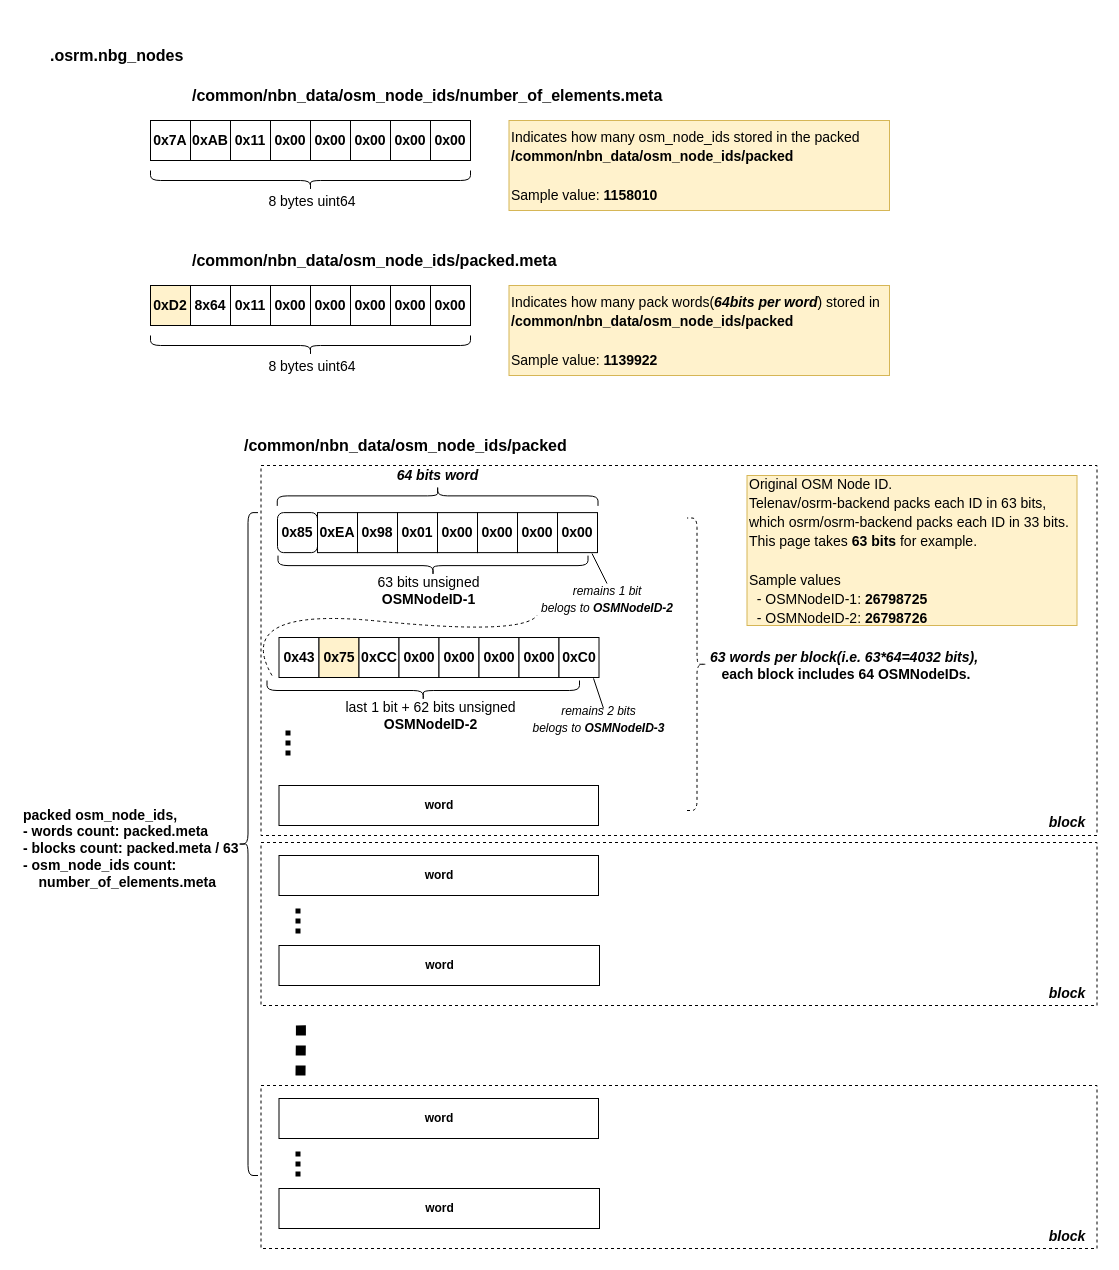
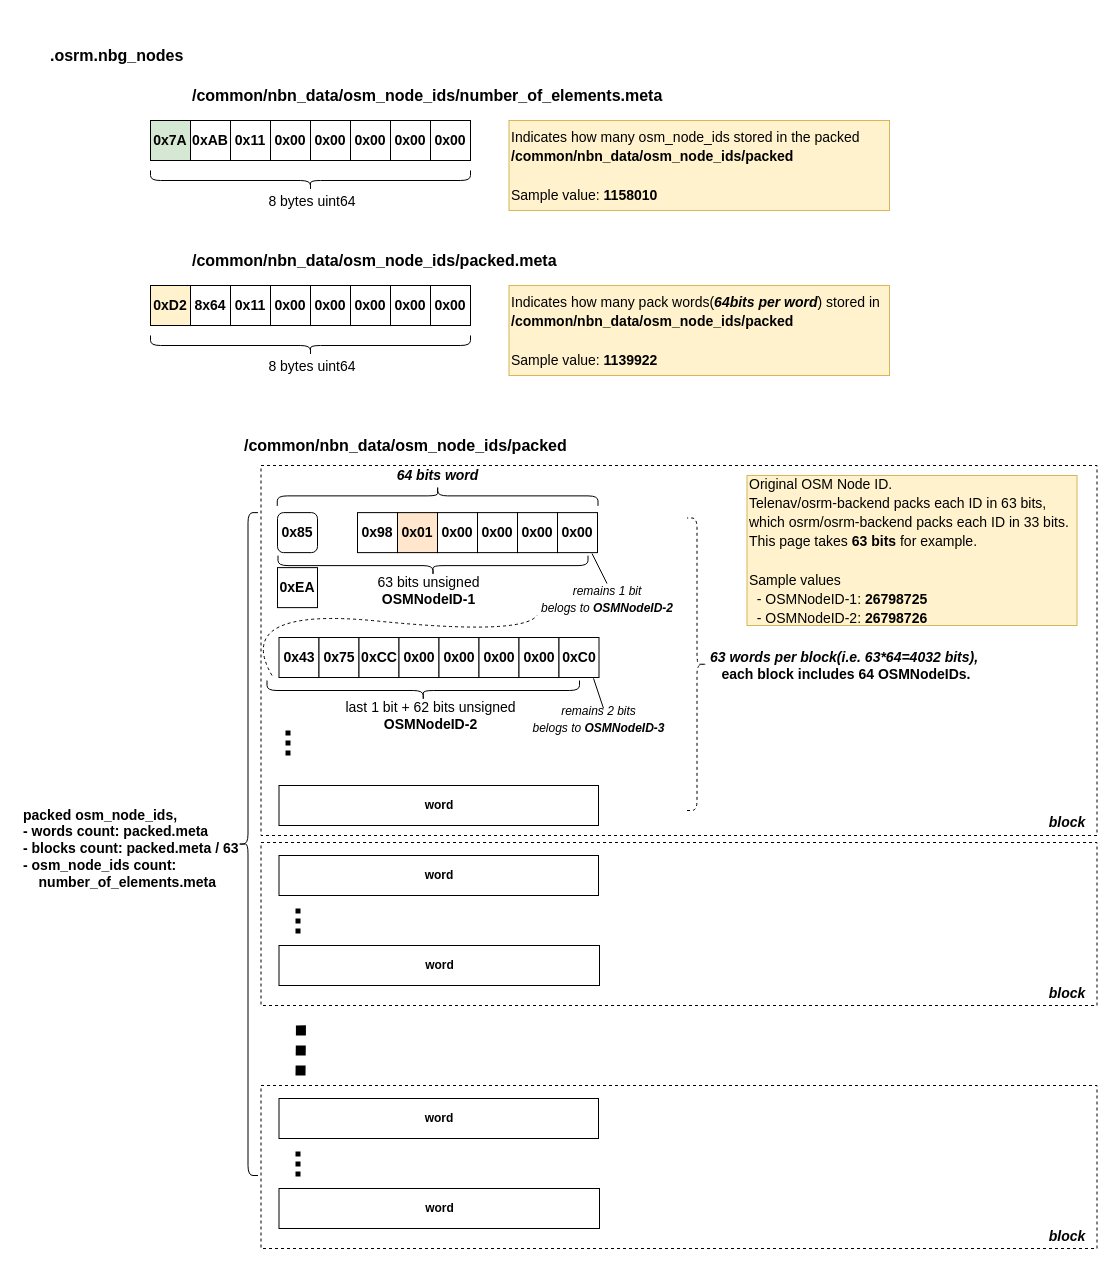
(171, 141) -> (171, 141)
(338, 533) -> (298, 588)
(418, 533) -> (418, 533)
(339, 658) -> (339, 658)
